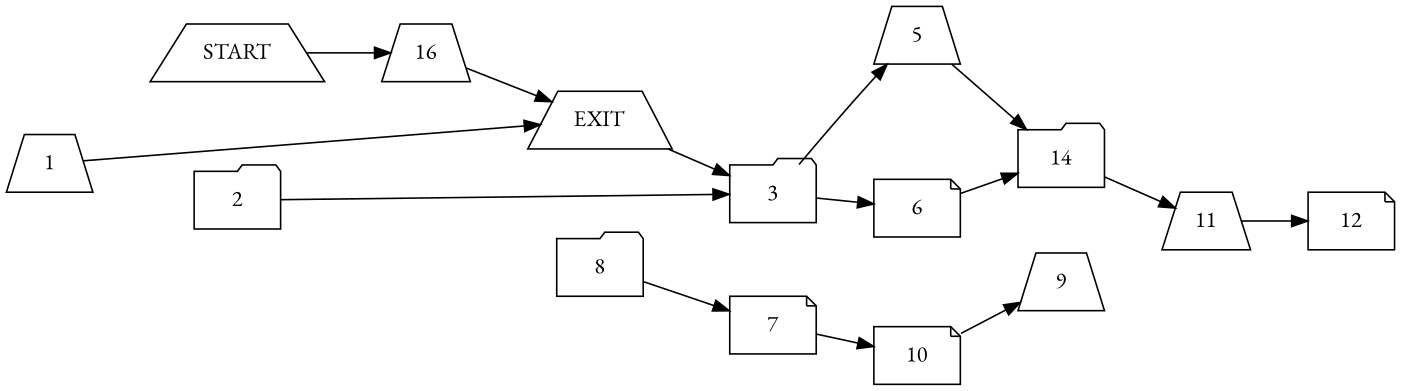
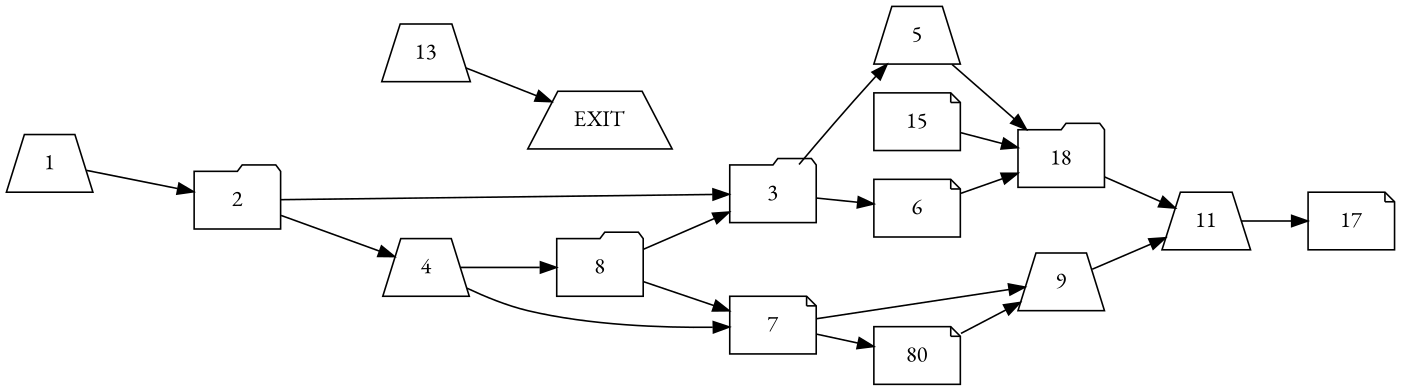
(237, 53) -> none
(426, 53) -> (426, 53)
none -> (917, 122)
(304, 143) -> (132, 179)
(691, 159) -> (679, 234)
(1061, 159) -> (1061, 159)
(1351, 221) -> (1351, 221)
none -> (1122, 257)
none -> (426, 267)
none -> (913, 304)
(917, 356) -> (917, 356)
